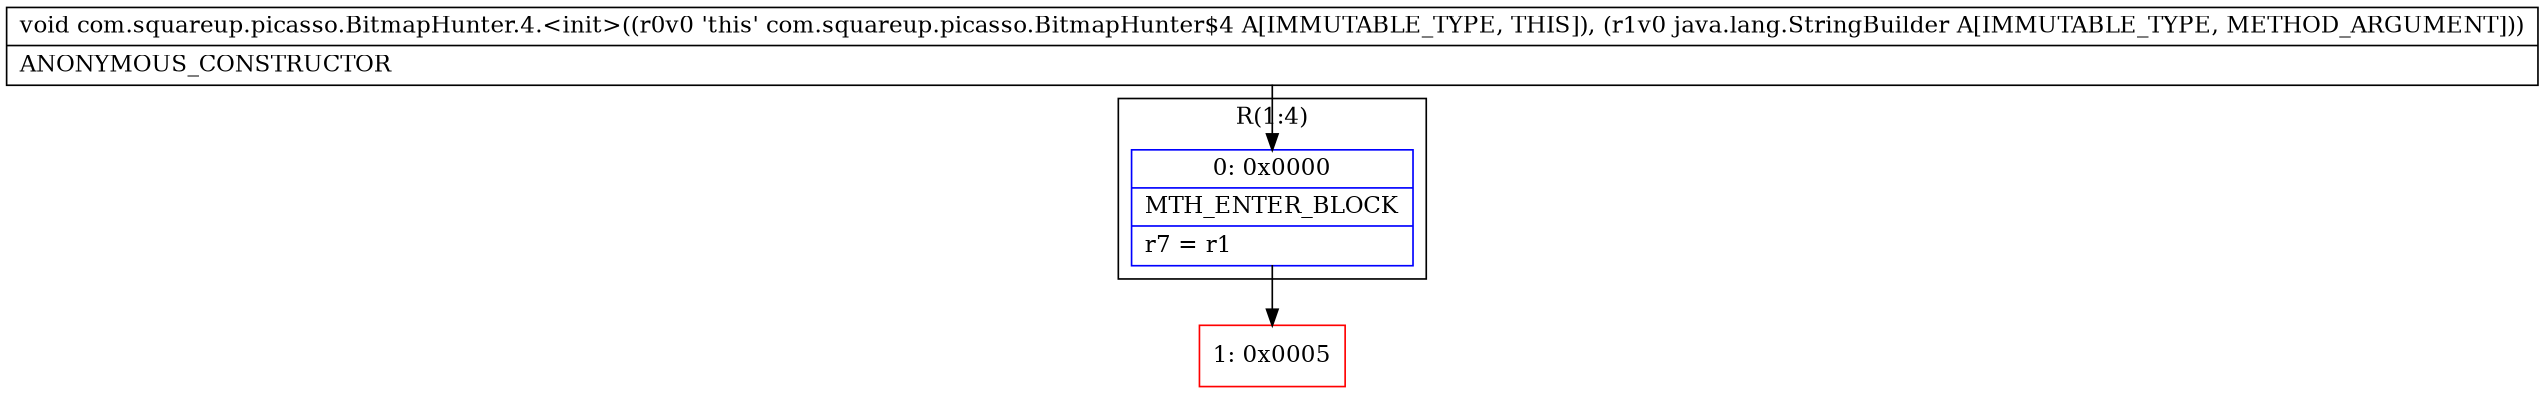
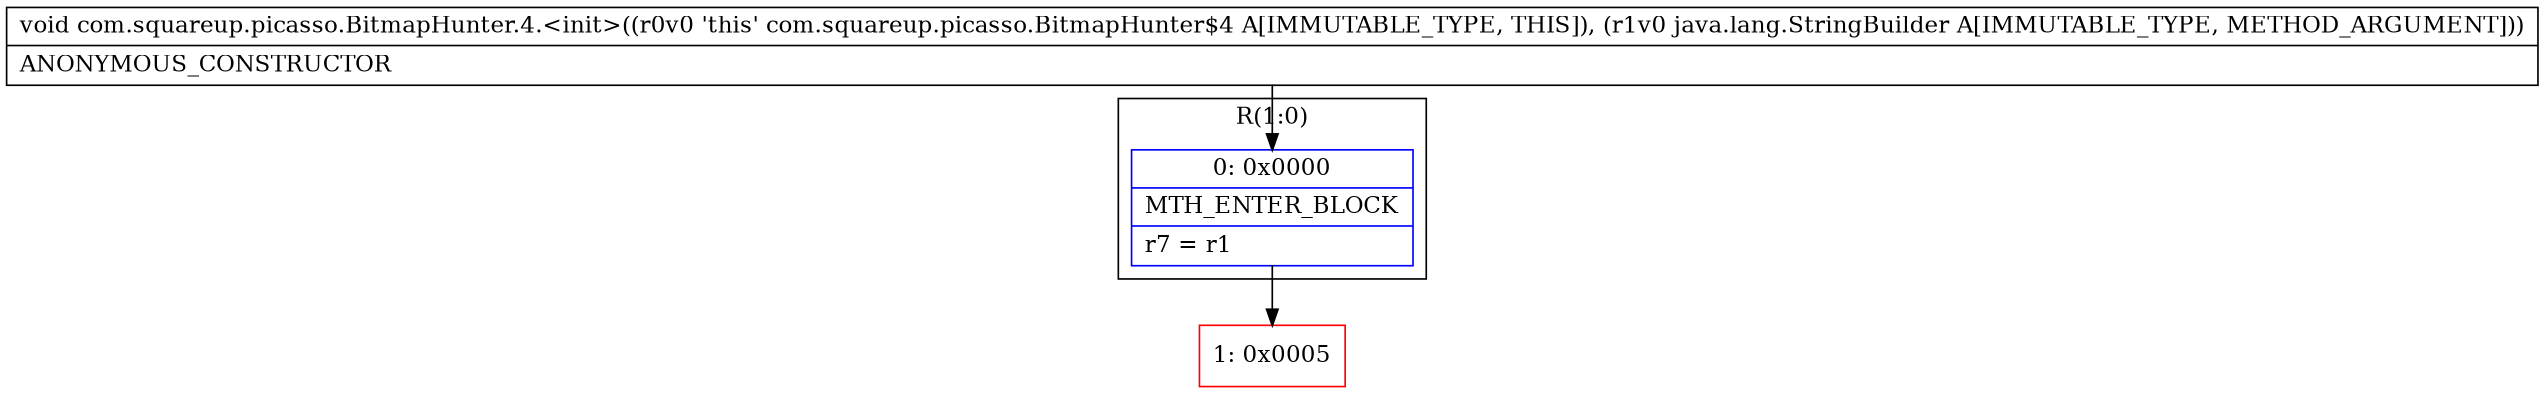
(1272, 118) -> (1272, 118)
